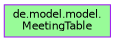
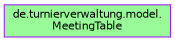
(57, 21) -> (87, 21)
